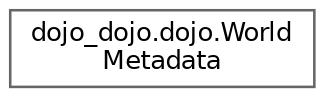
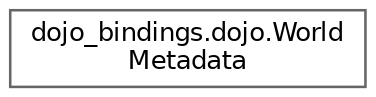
(162, 49) -> (188, 49)
